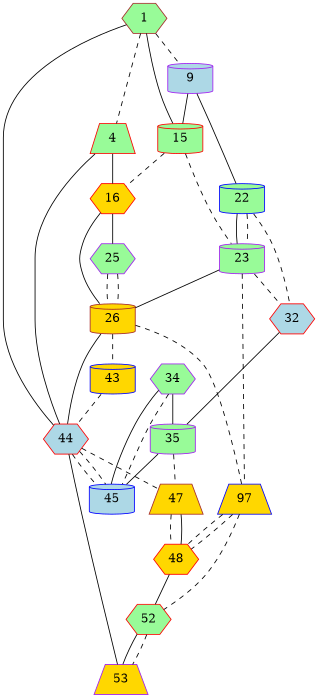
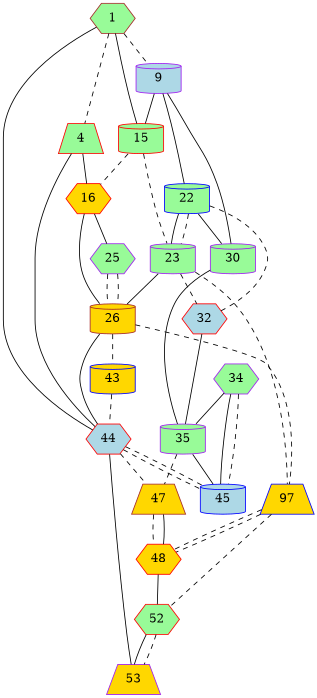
none -> (233, 259)
